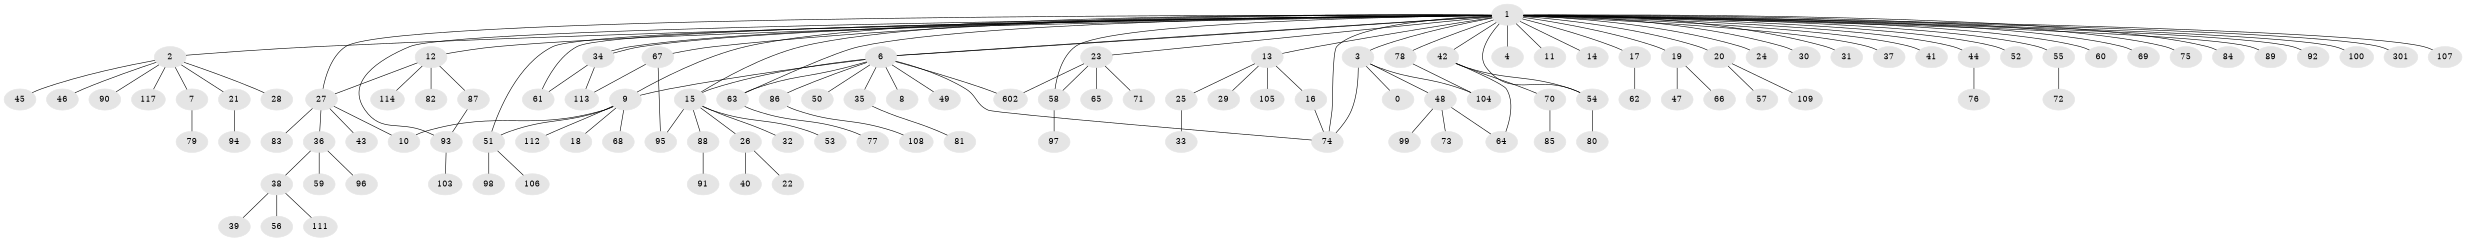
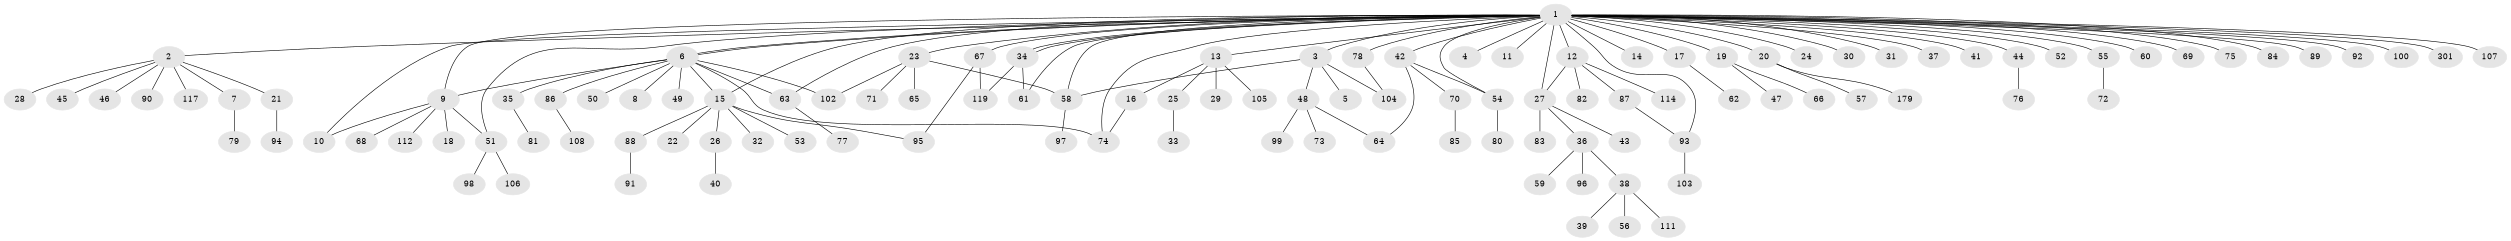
(582, 100) -> (980, 100)
(1011, 100) -> (829, 100)
(1398, 100) -> (1346, 100)
(1806, 100) -> (1905, 100)
(1354, 103) -> (1190, 75)
(363, 121) -> (919, 26)
(767, 163) -> (697, 121)
